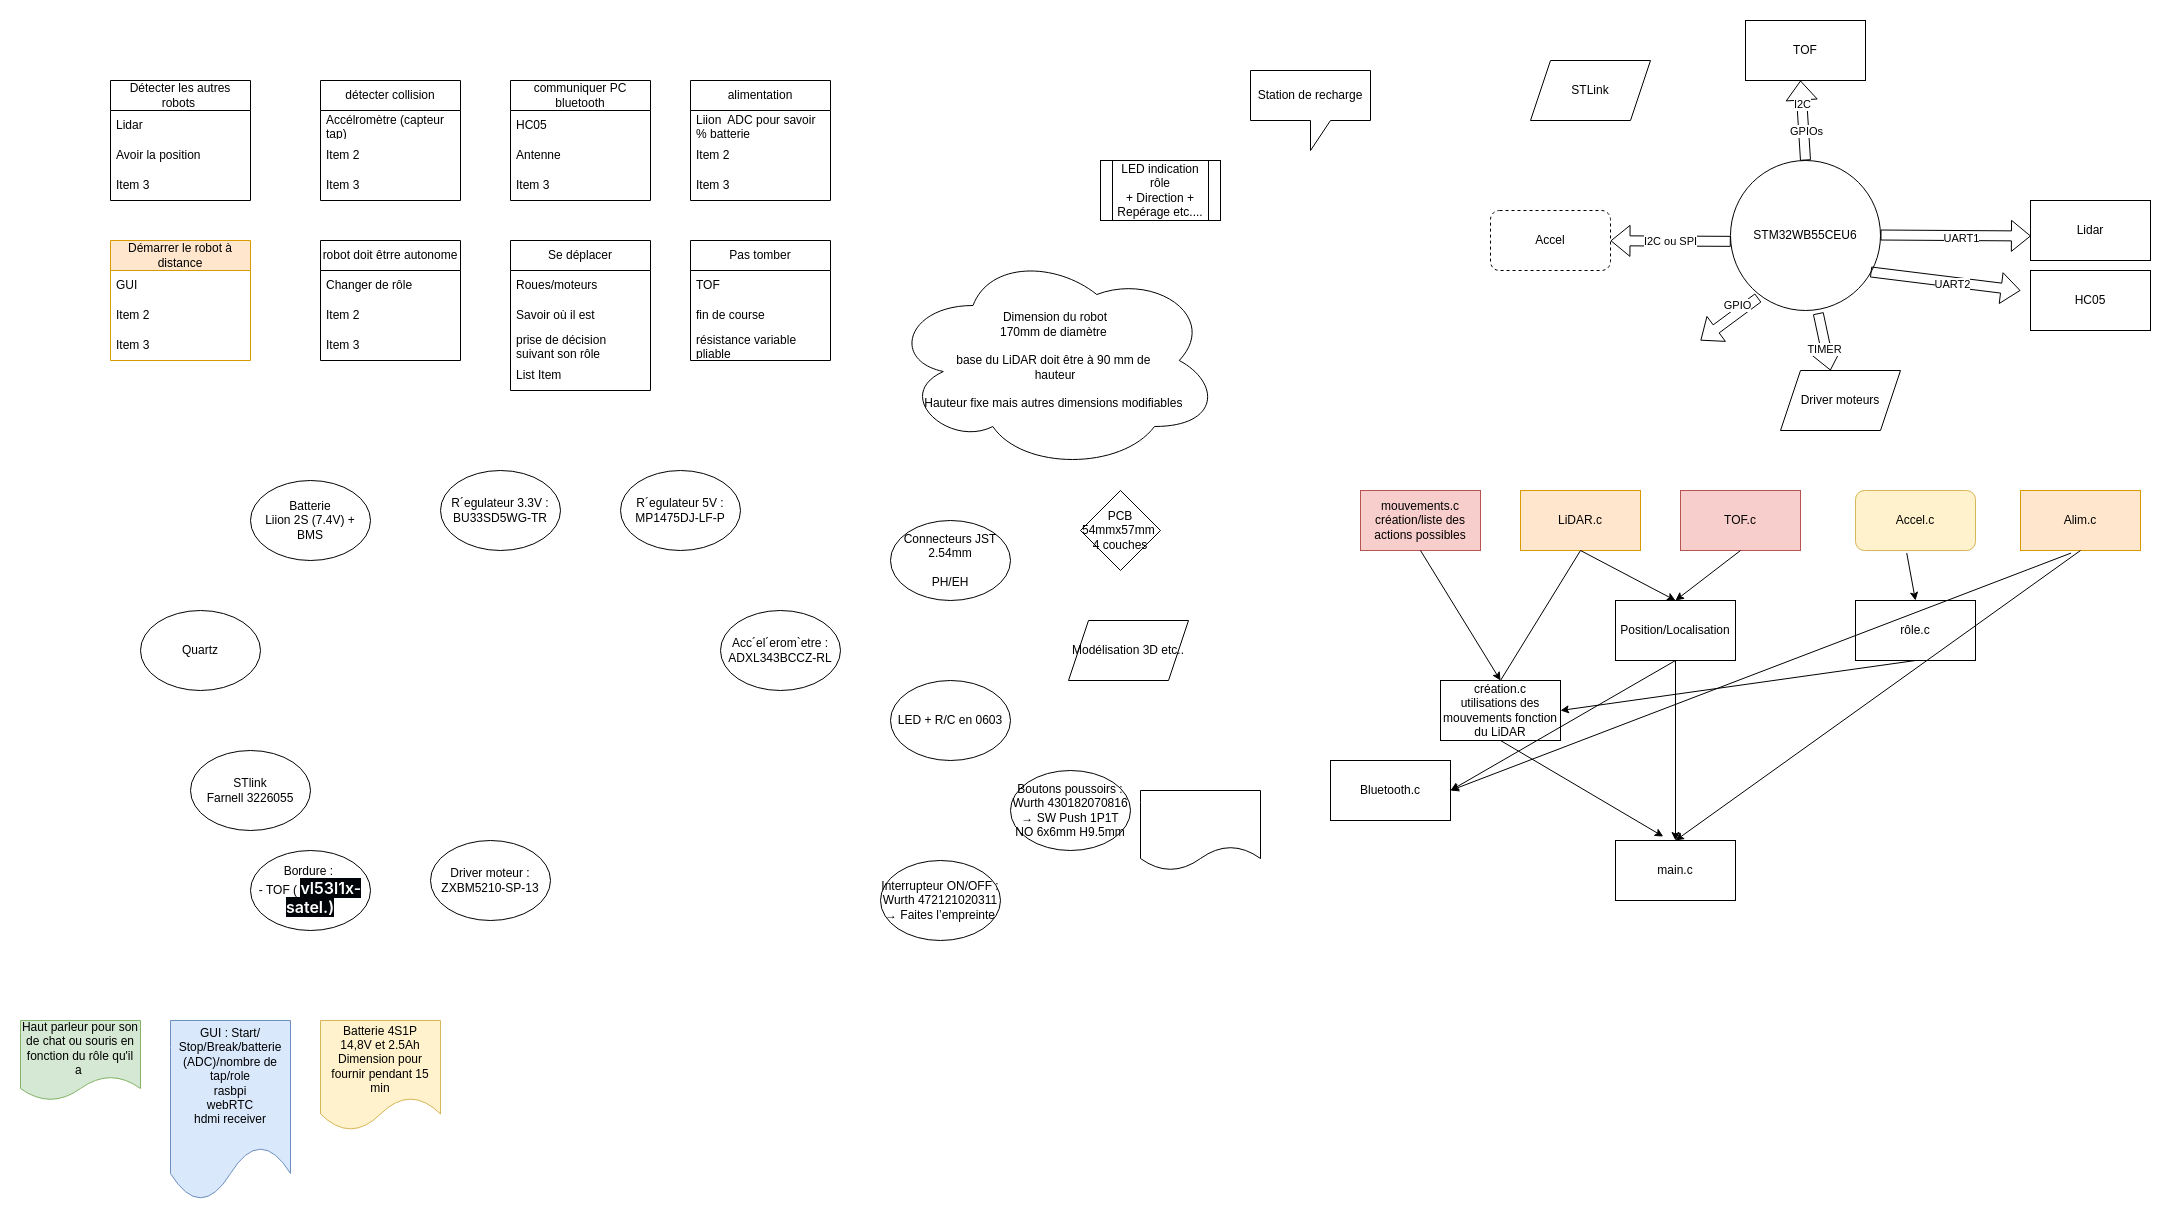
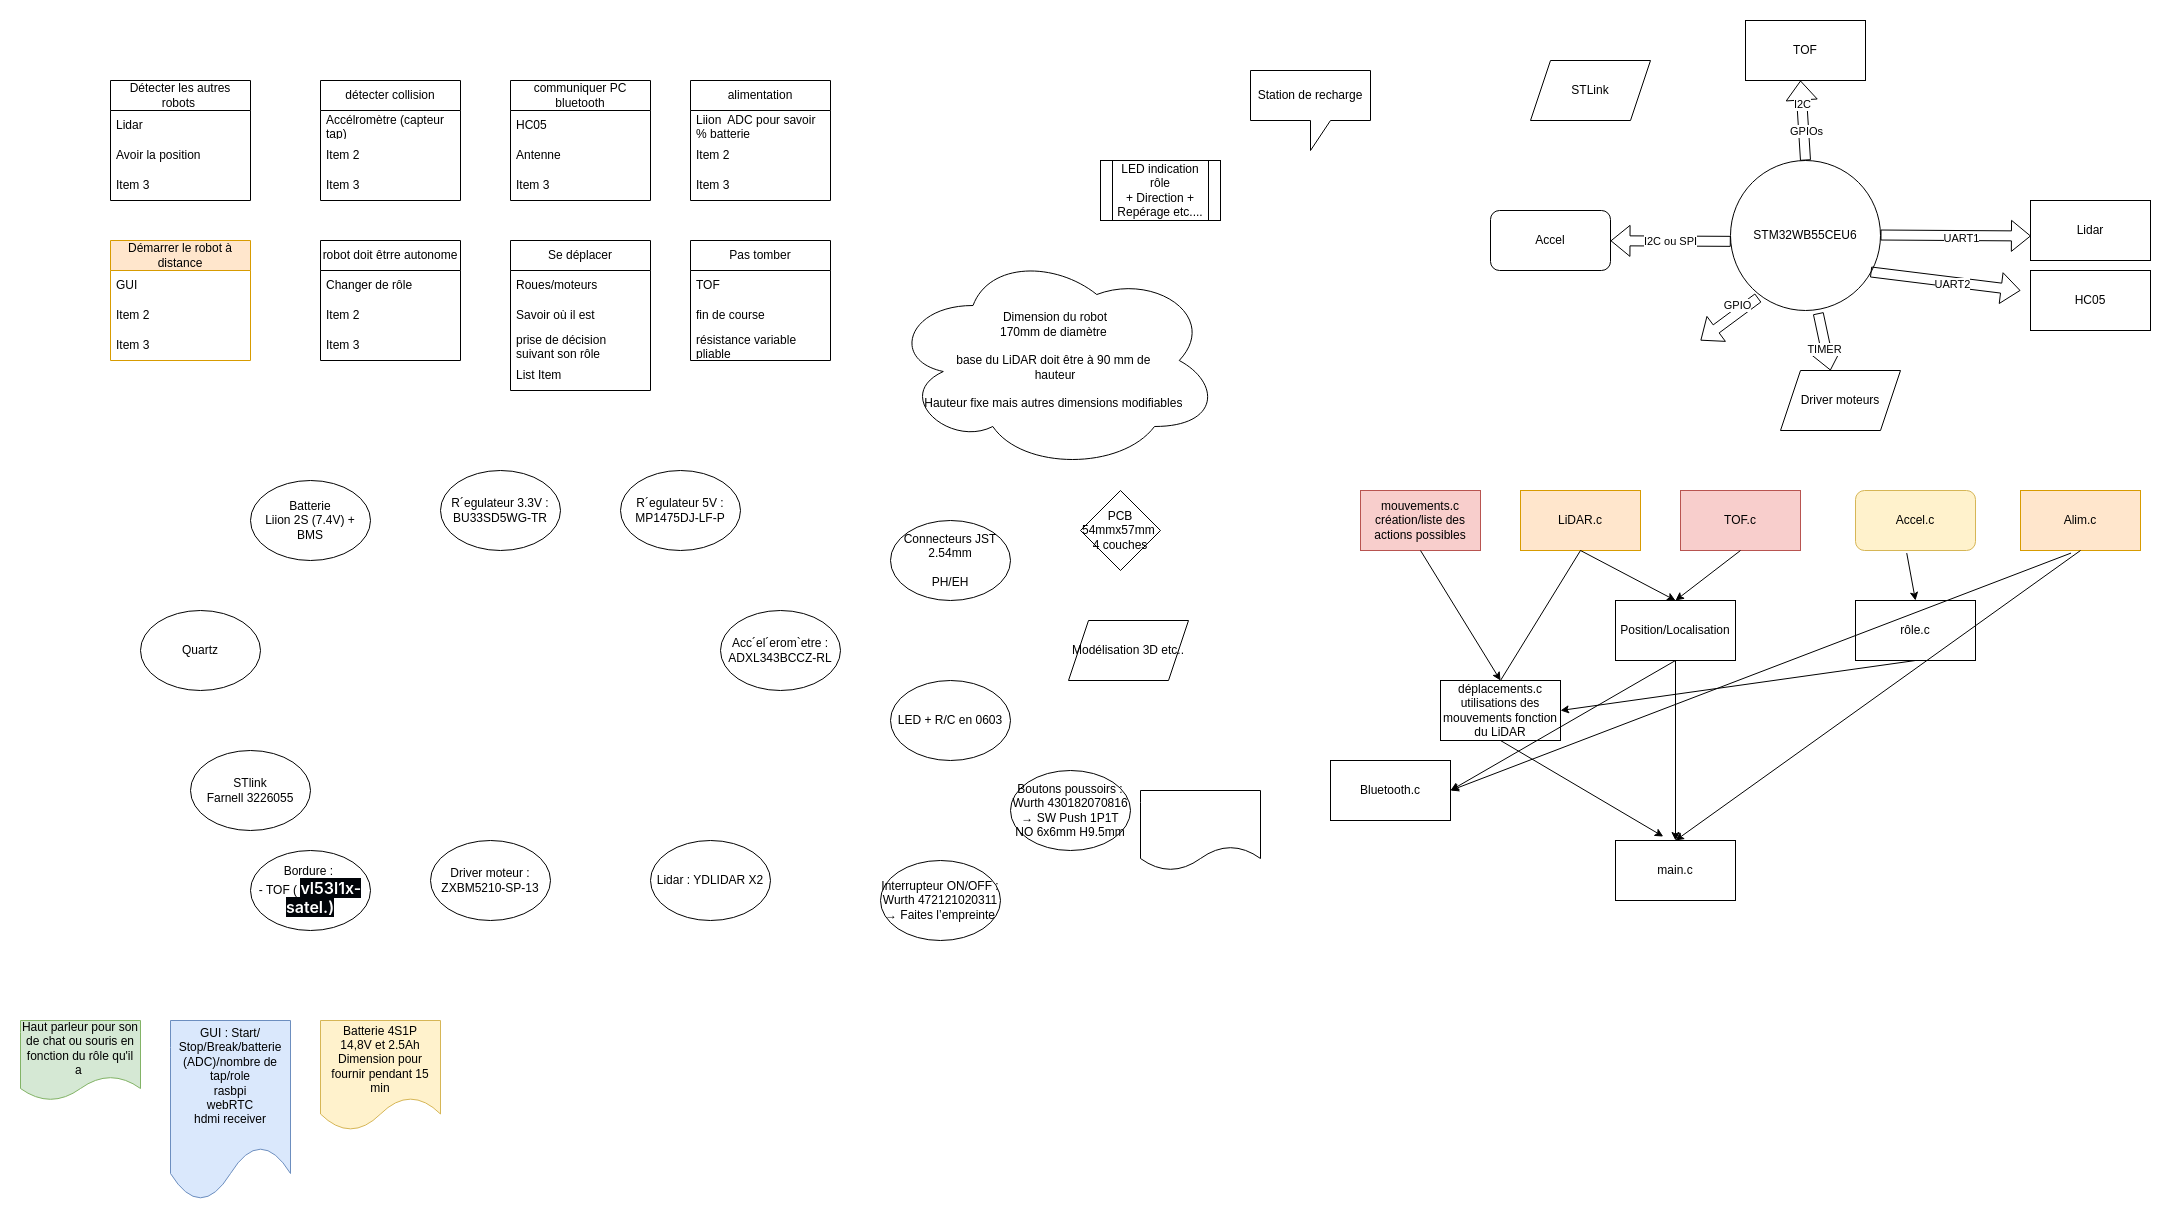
(1551, 241) -> (1551, 241)
(1501, 711) -> (1501, 711)
none -> (711, 881)
